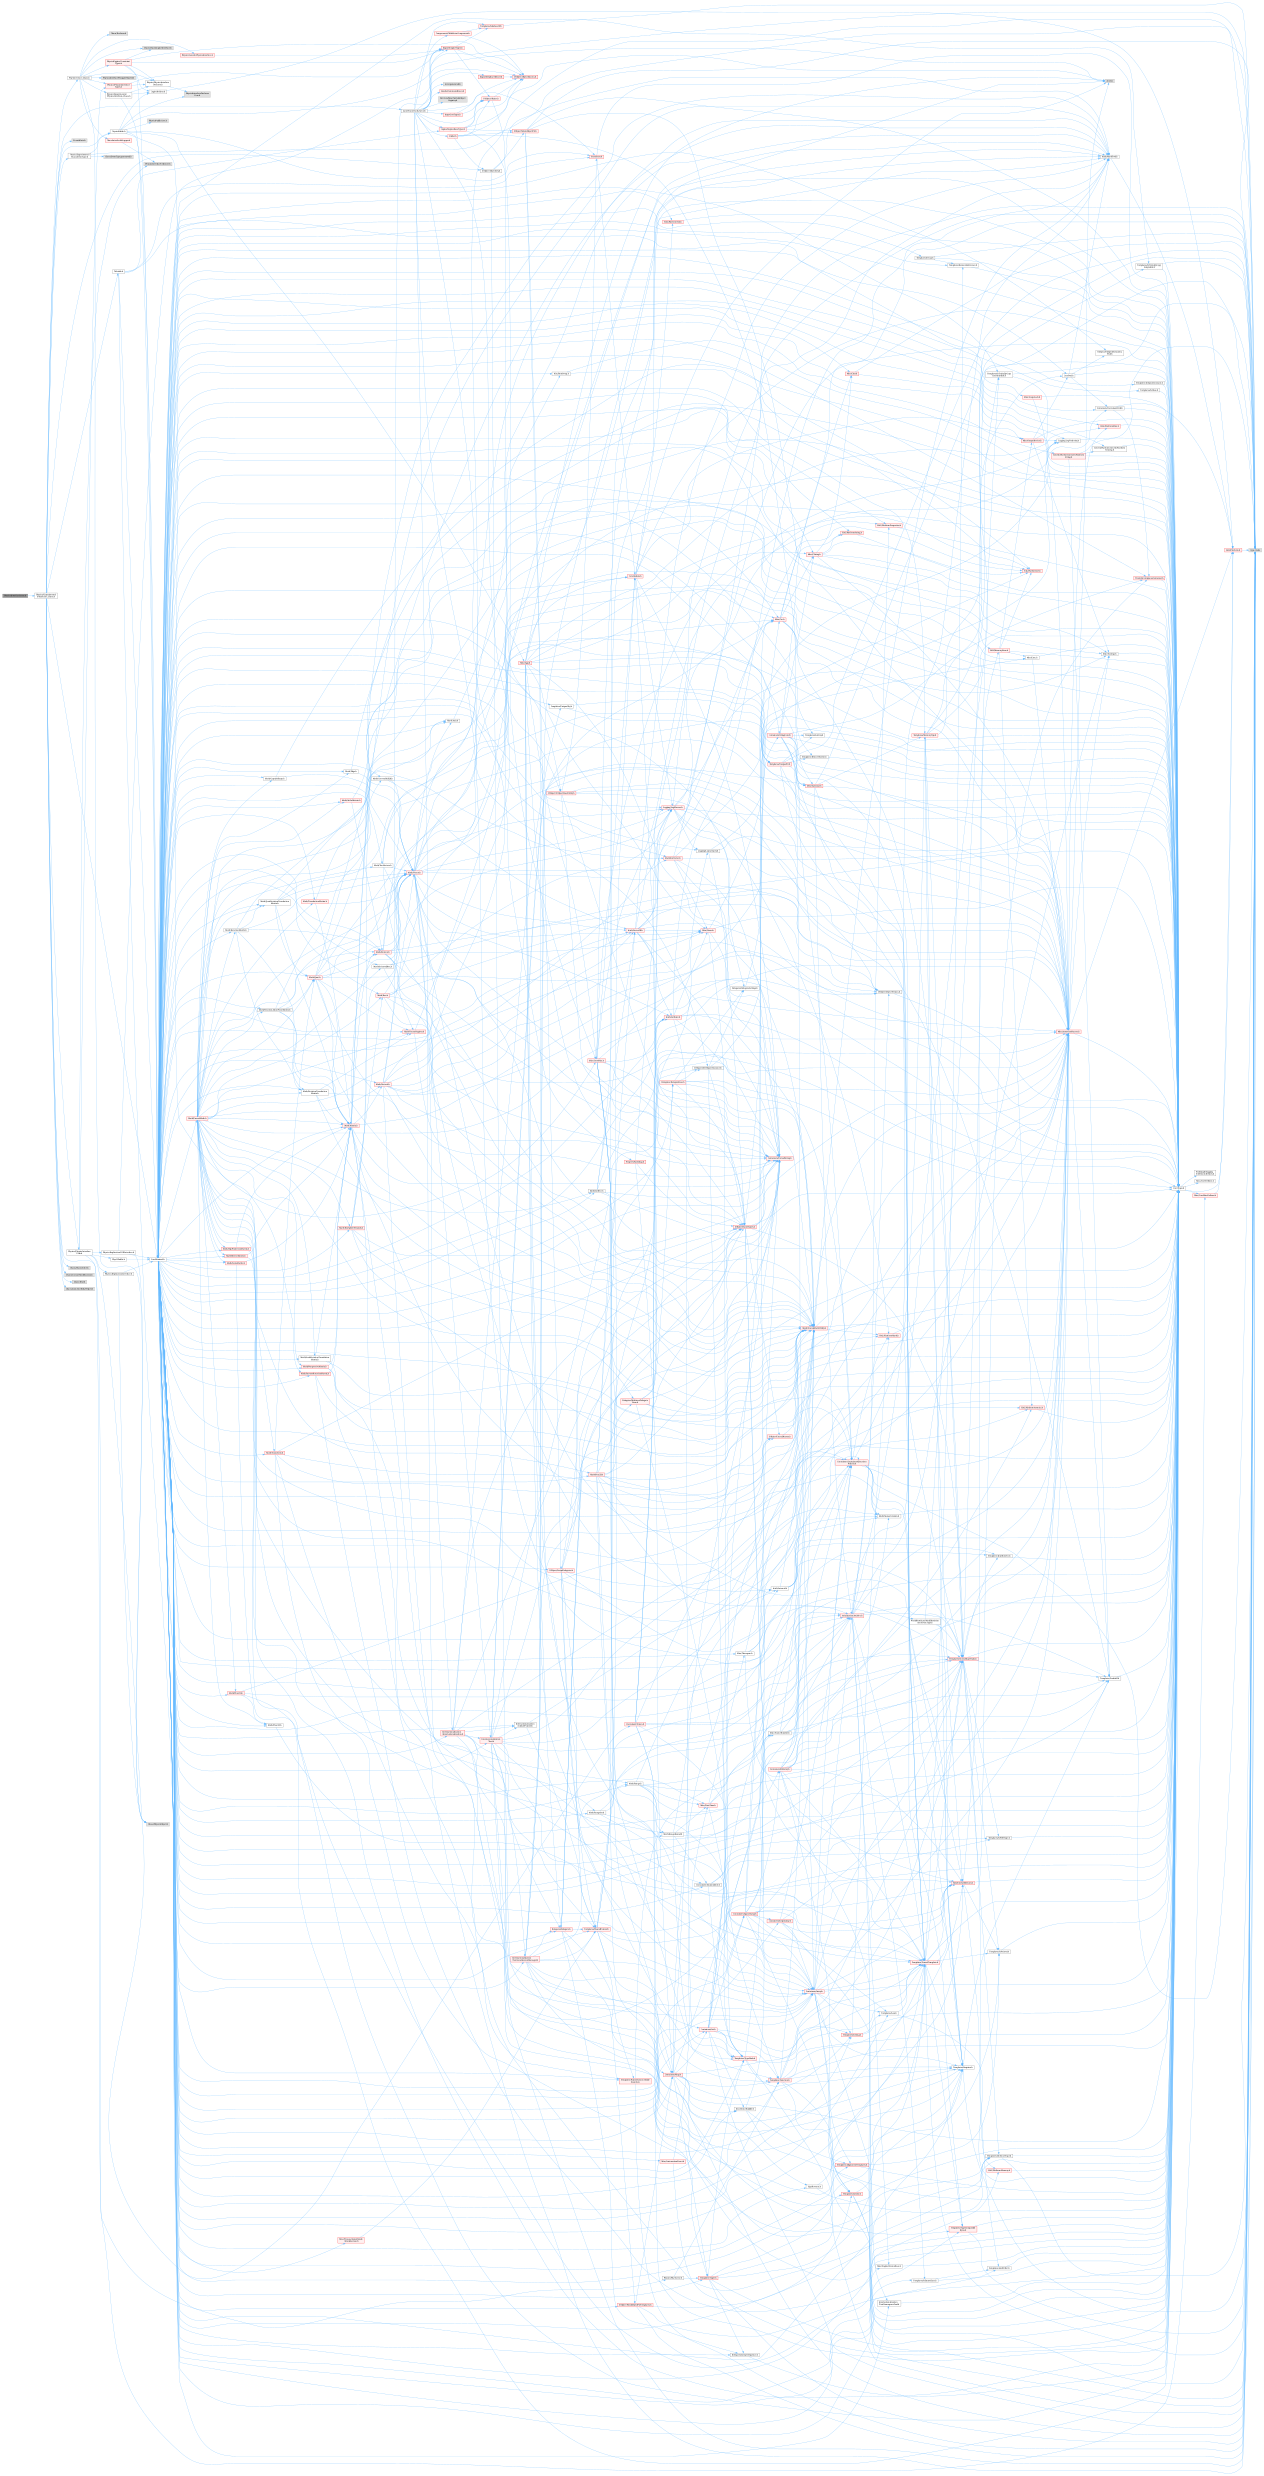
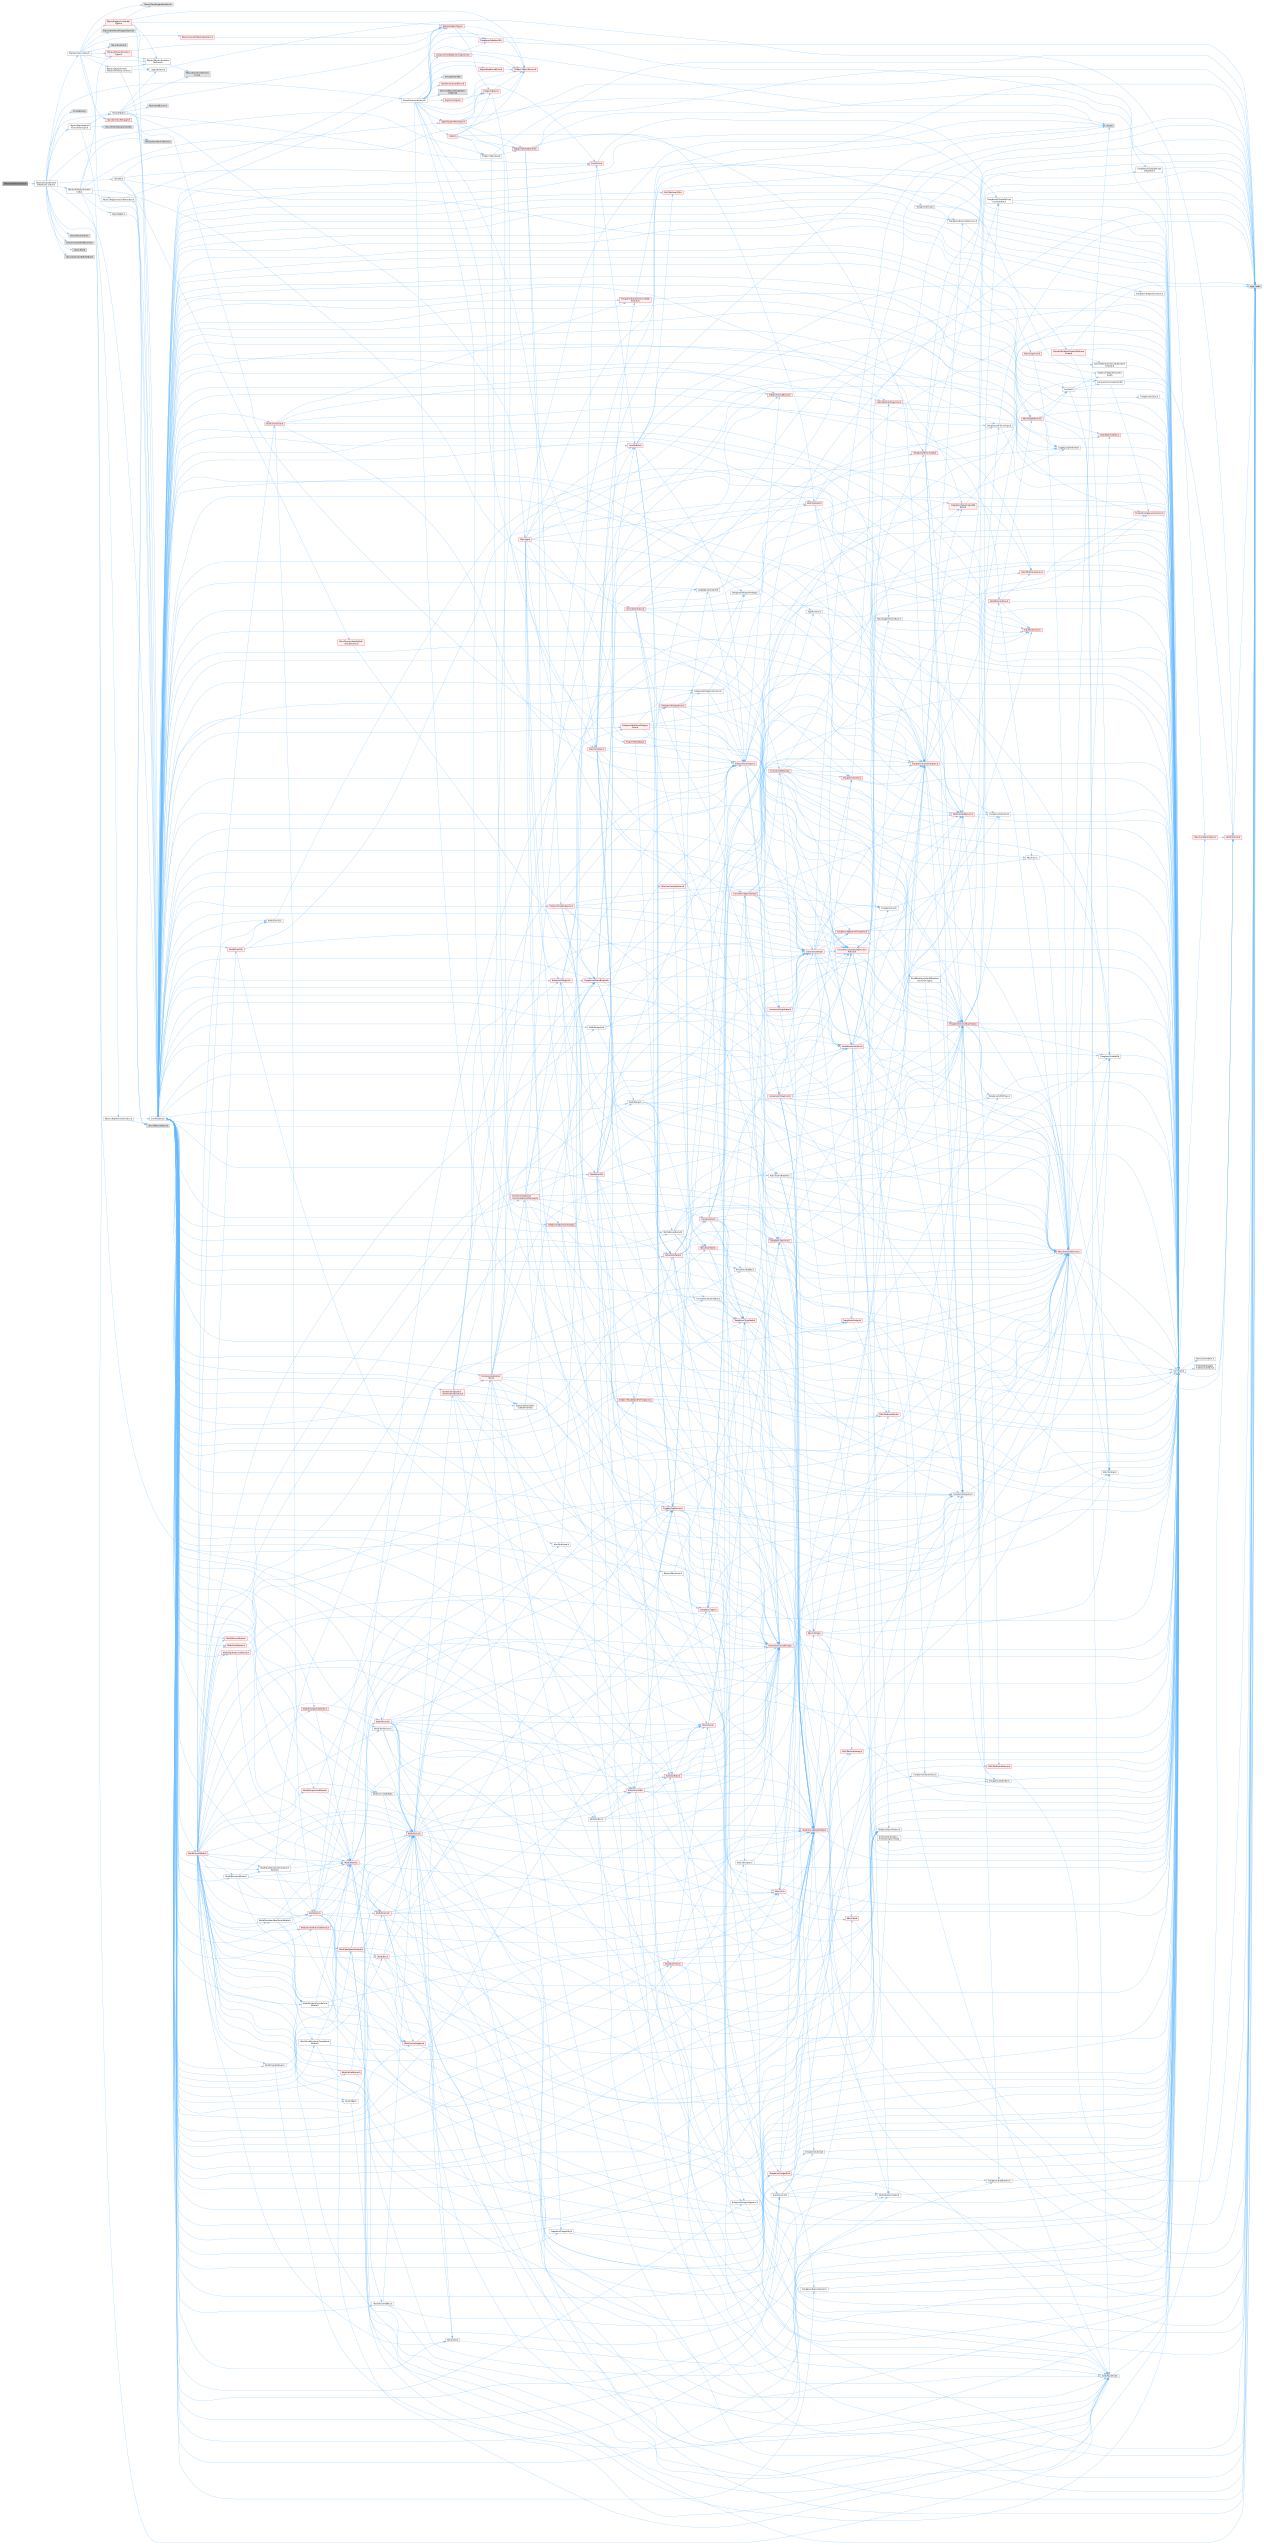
(521, 898) -> (407, 1658)
